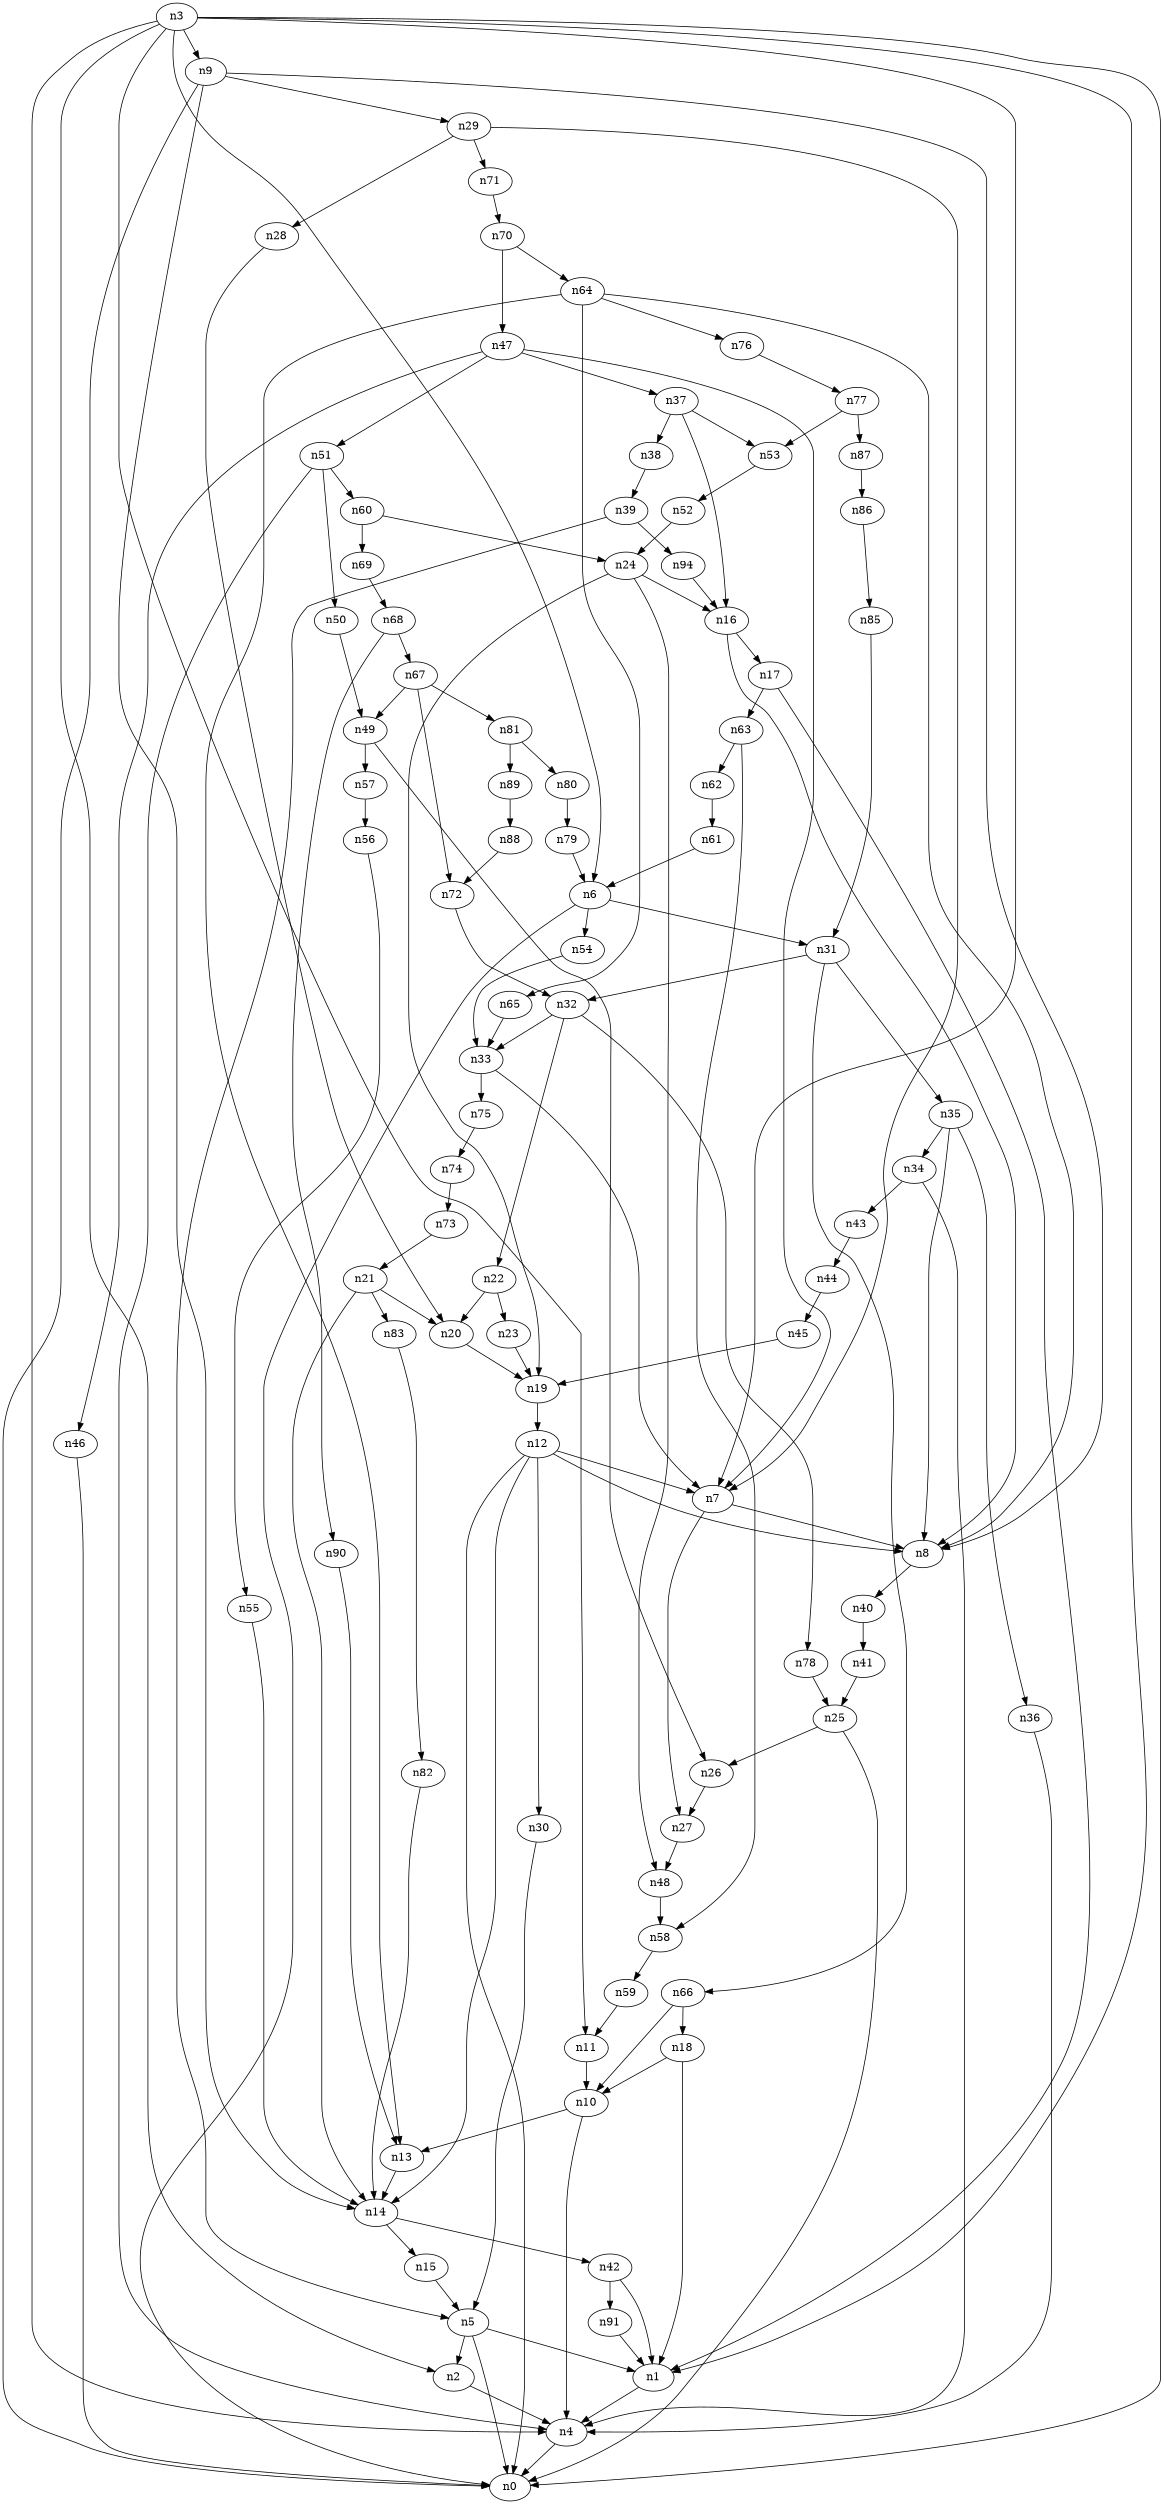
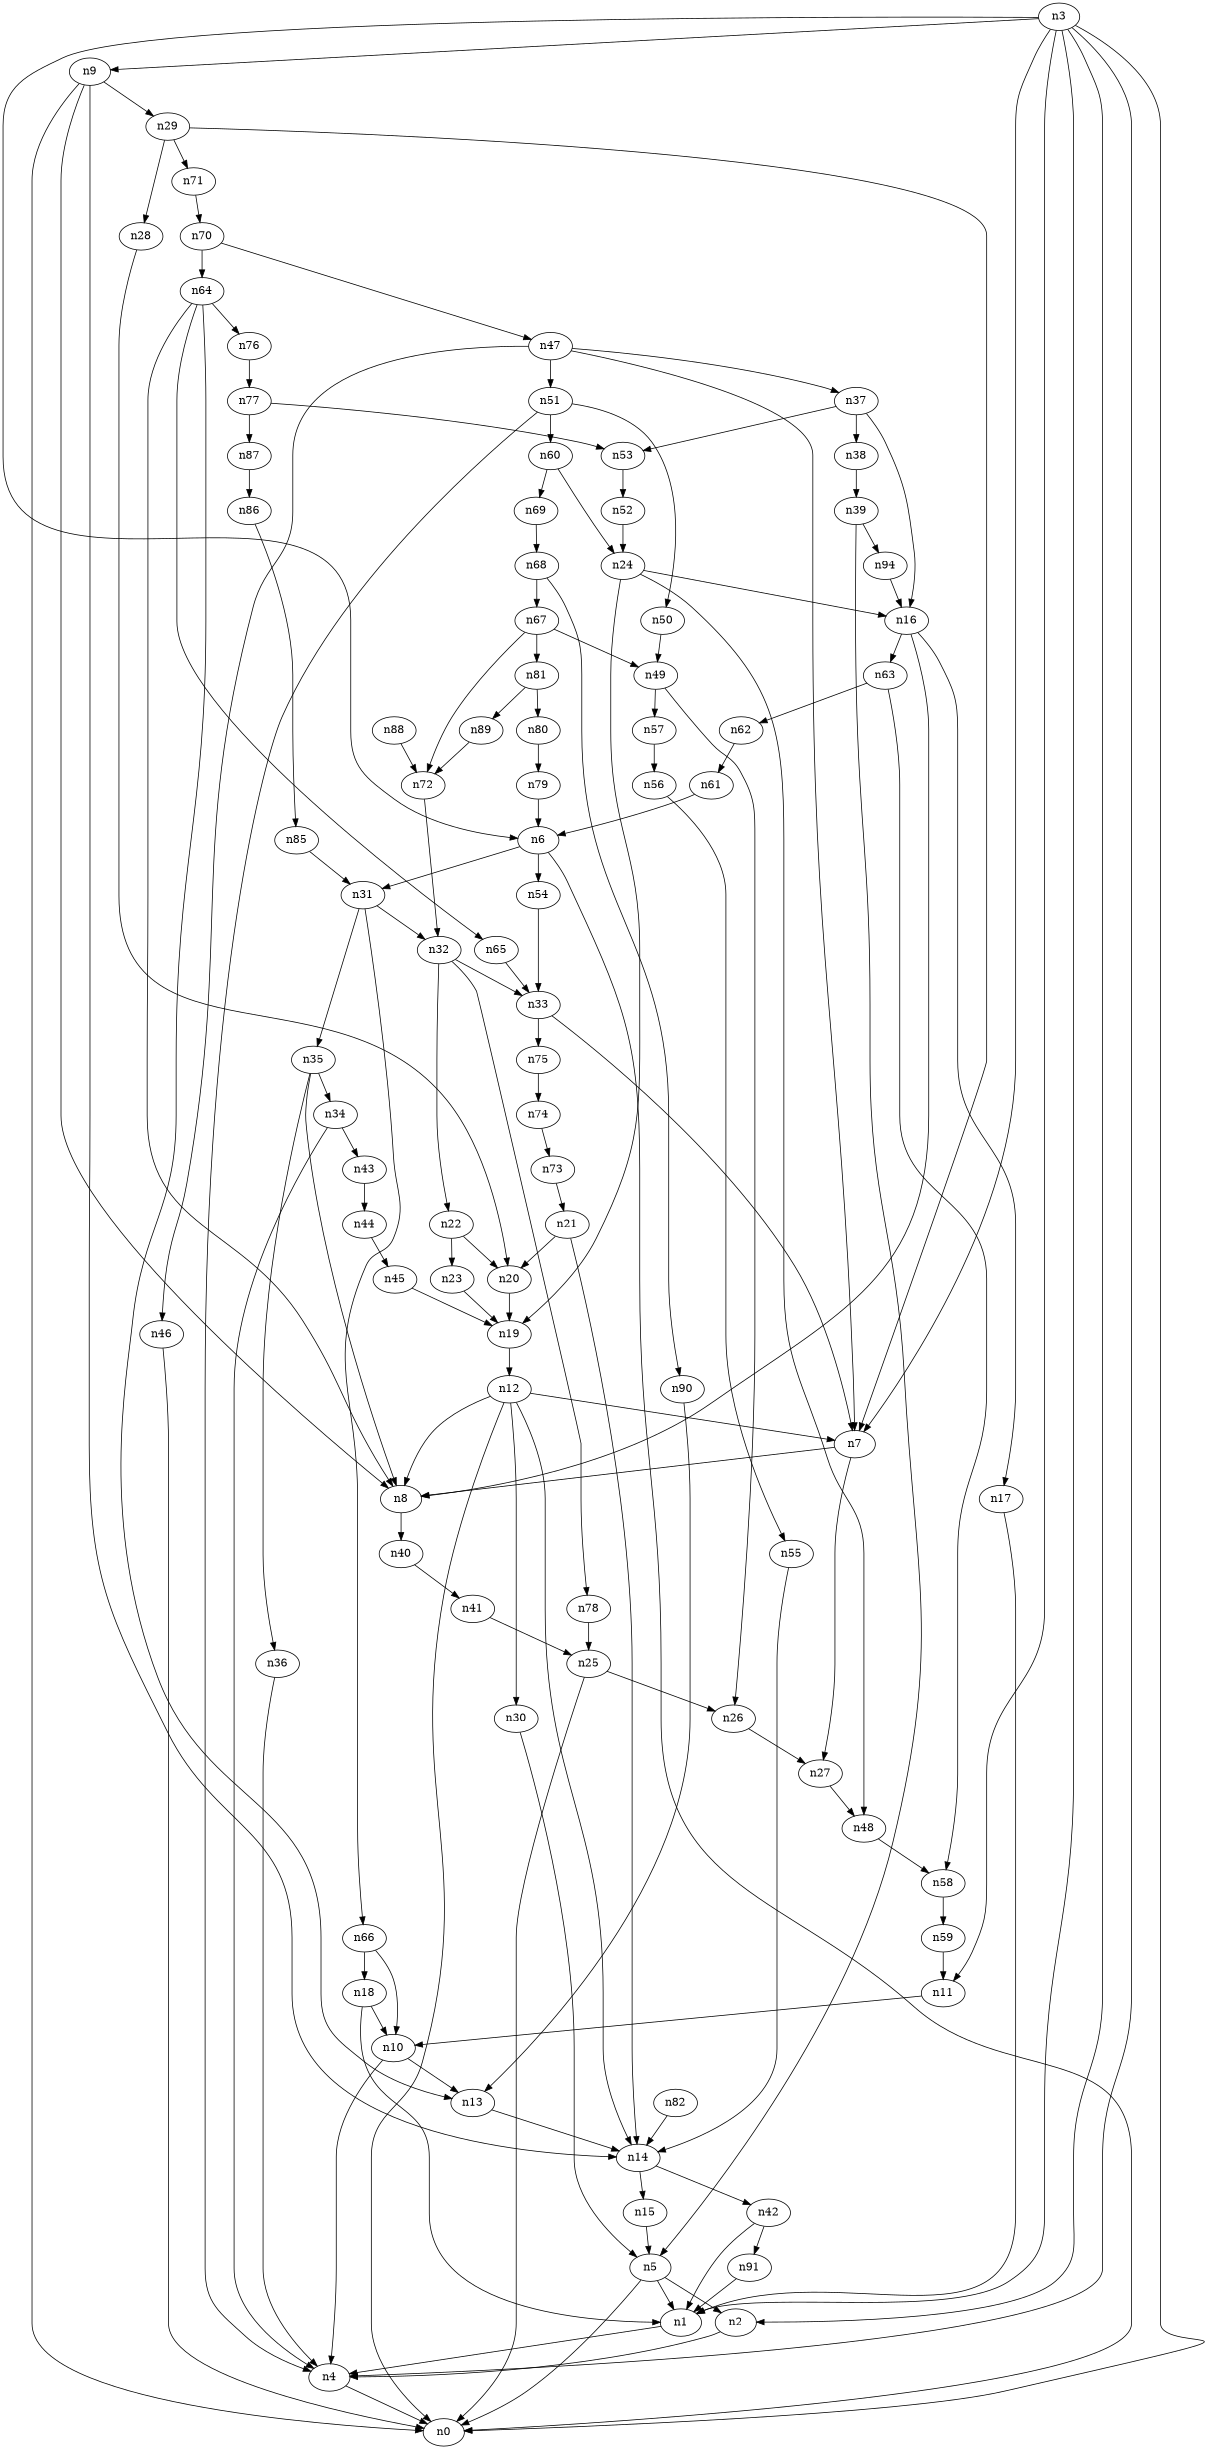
(758, 699) -> (897, 644)
(510, 809) -> (455, 755)
(394, 1334) -> none
